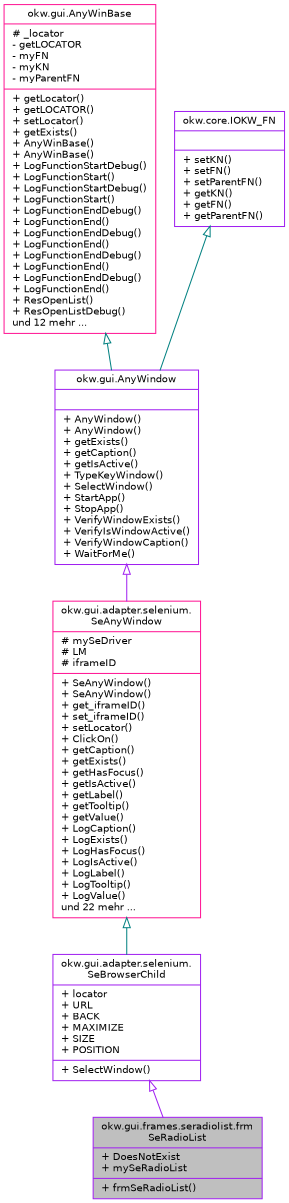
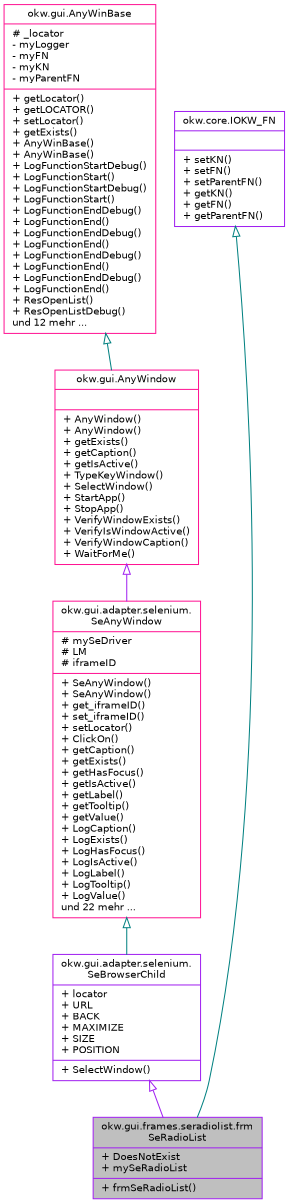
(47, 45) -> (41, 45)
(183, 303) -> (251, 679)
(127, 467) -> (127, 467)
